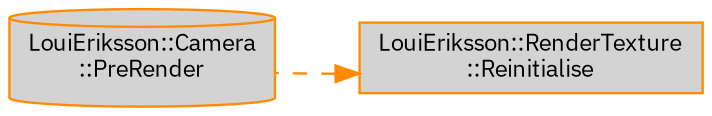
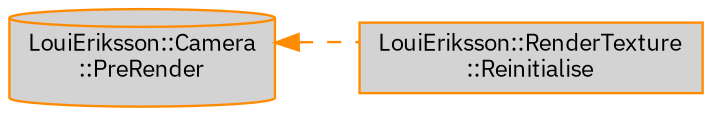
(305, 74) -> (329, 42)
